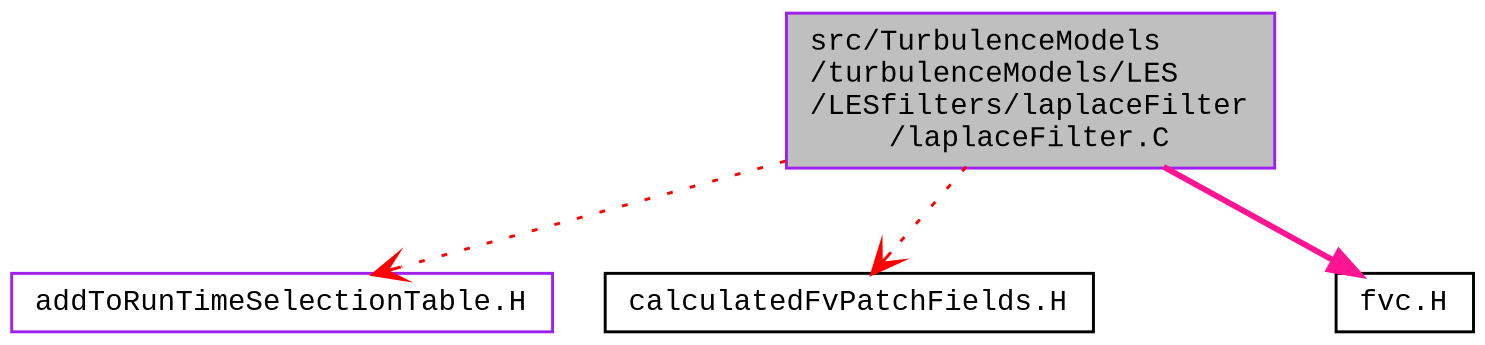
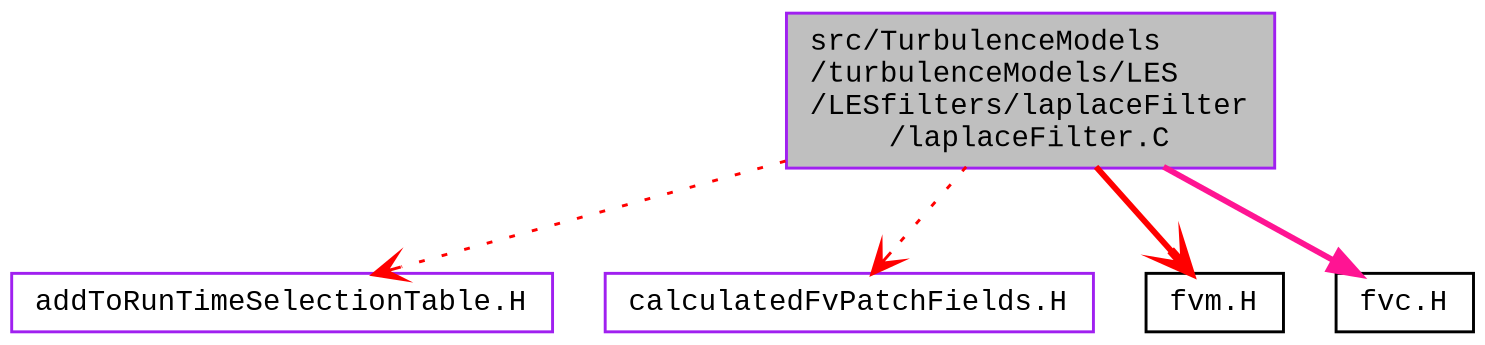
(849, 303) -> (849, 303)
none -> (1215, 303)
